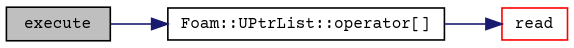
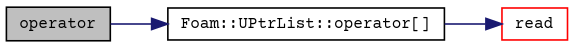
(58, 24) -> (58, 24)
